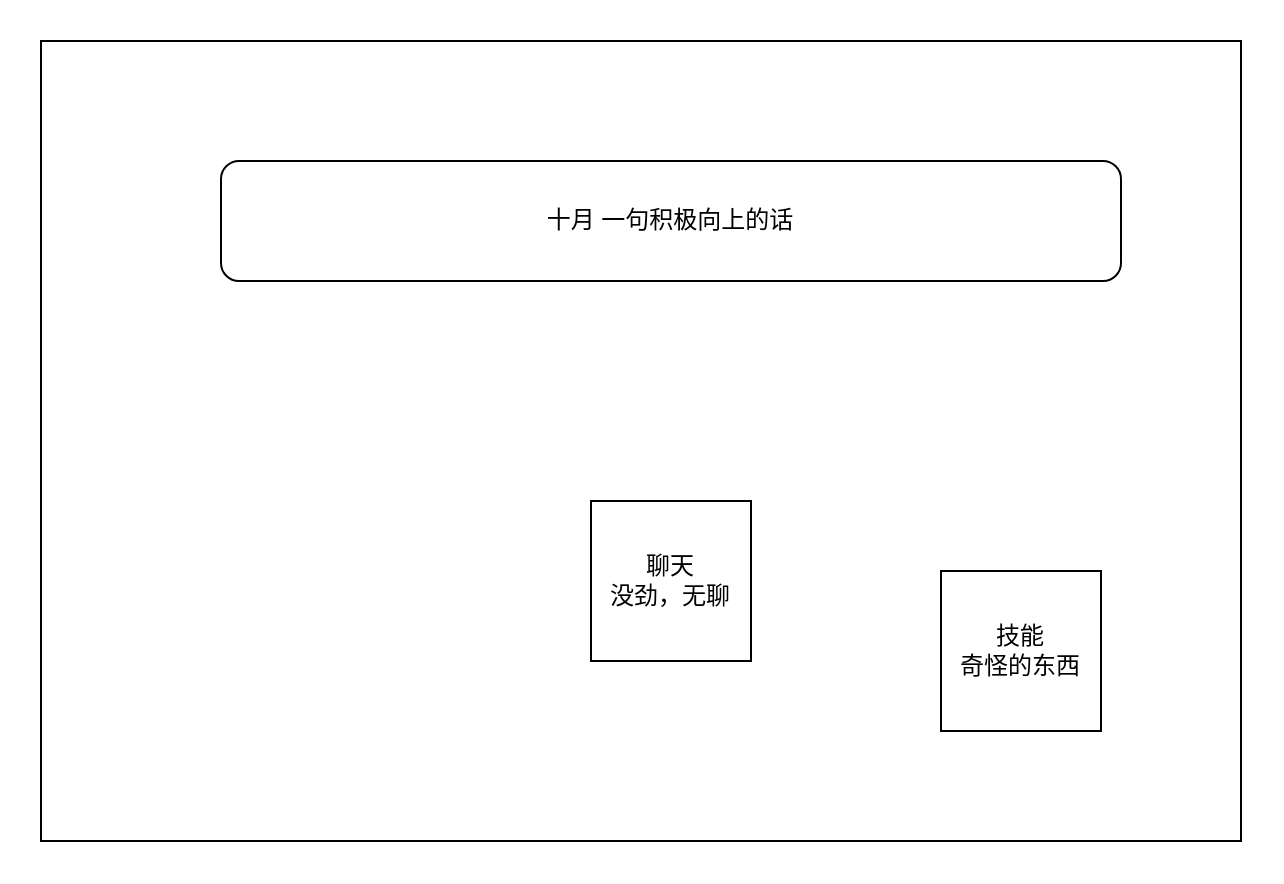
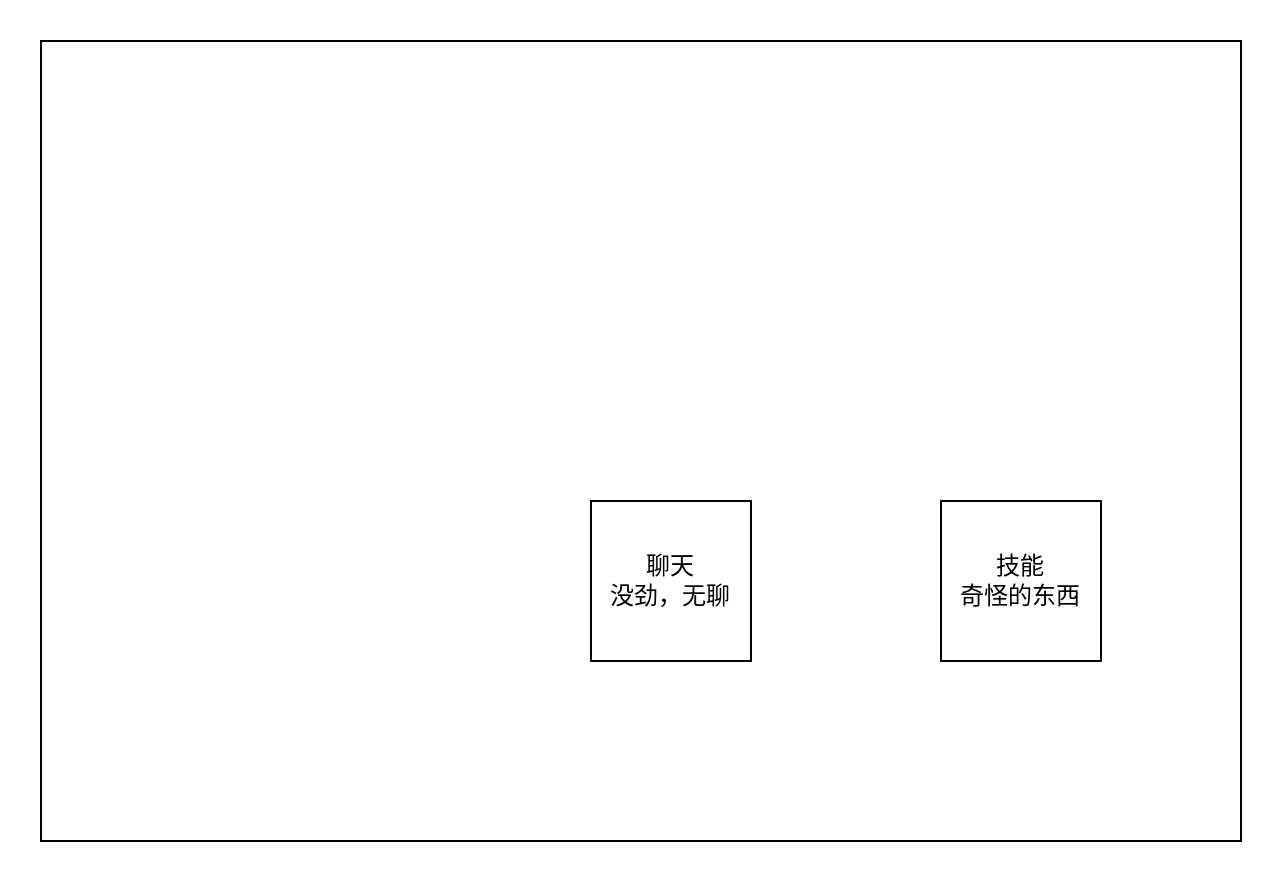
(671, 221) -> none
(1021, 651) -> (1021, 581)
